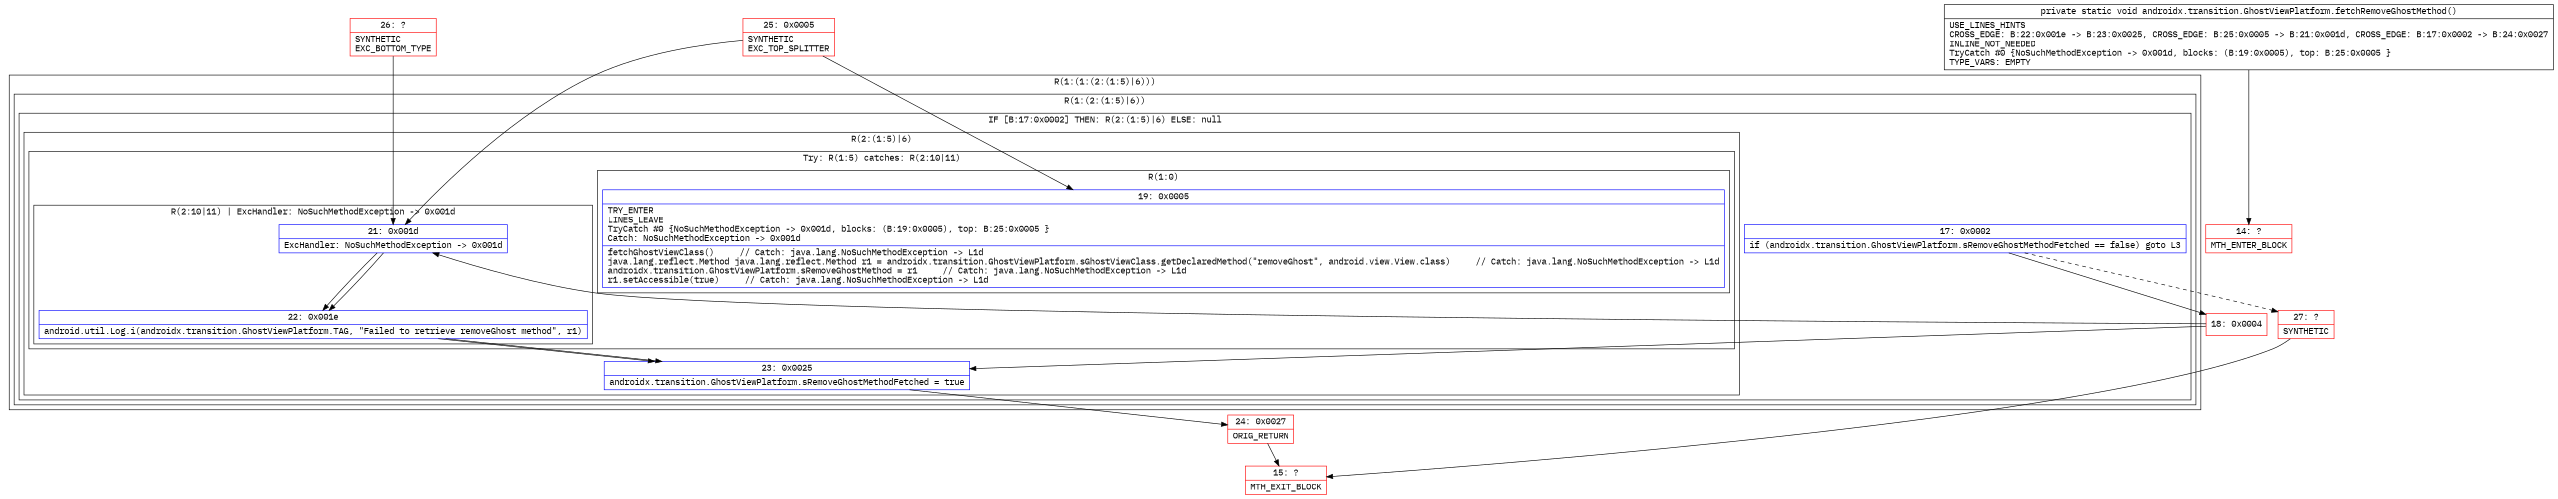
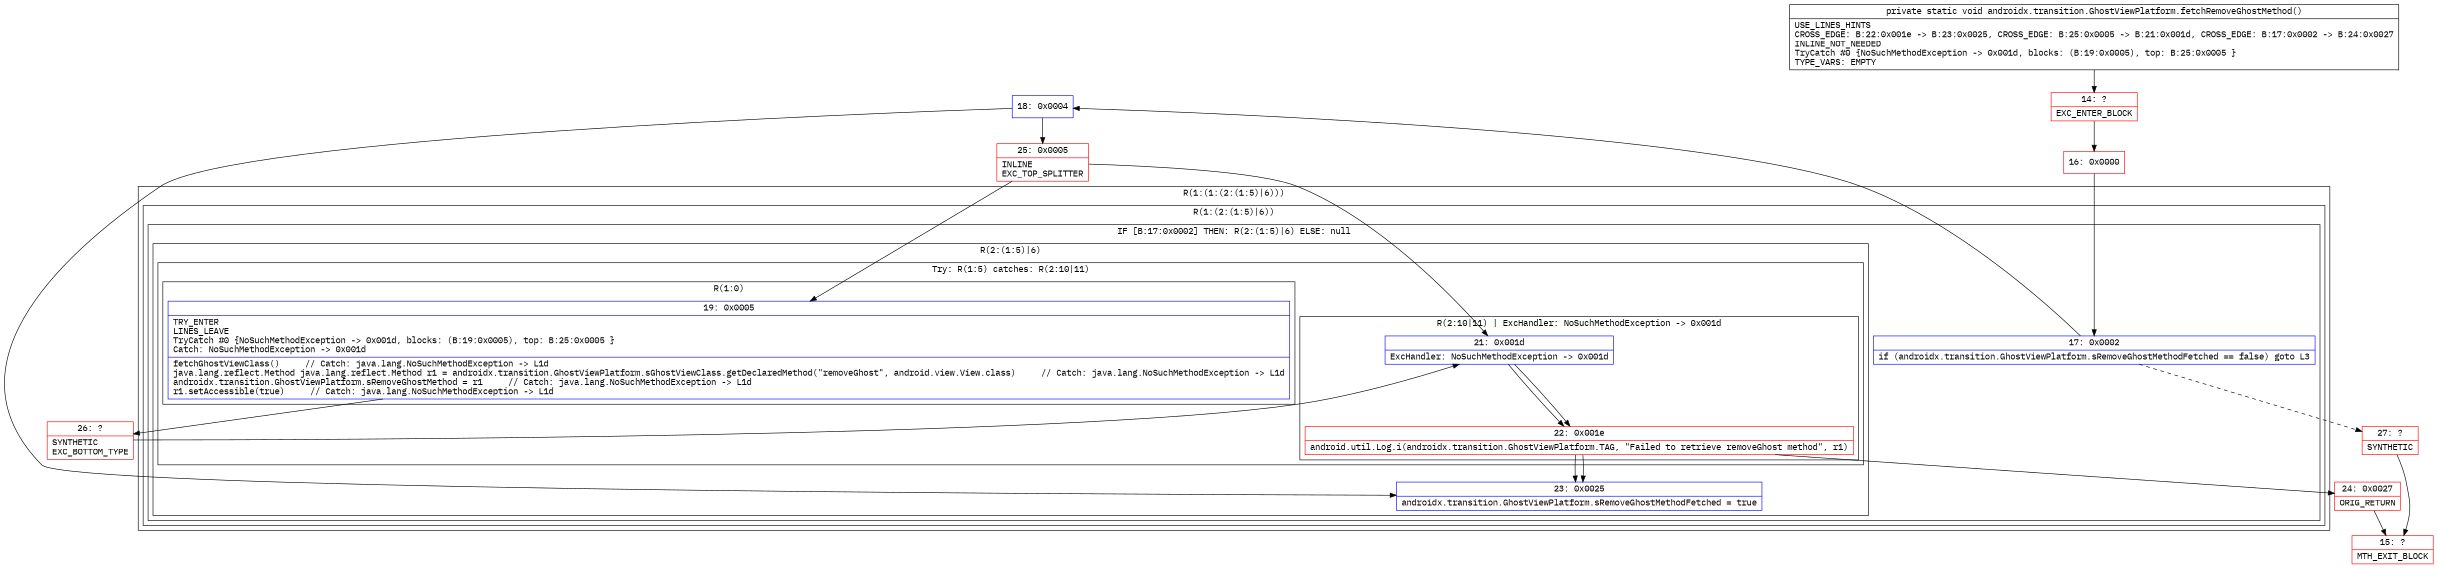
(771, 39) -> (1017, 165)
none -> (2094, 162)
(2249, 245) -> (2094, 114)
(1320, 316) -> (1043, 128)
(313, 325) -> (1579, 441)
(2237, 325) -> (1043, 107)
(1128, 414) -> (2052, 474)
none -> (261, 416)
